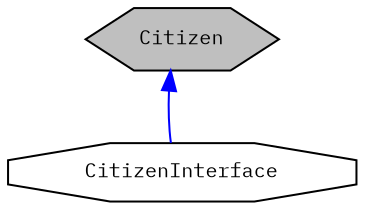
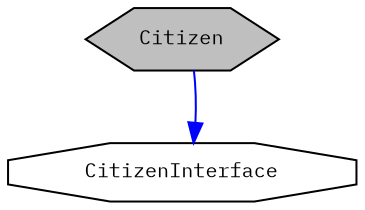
(169, 117) -> (196, 97)
